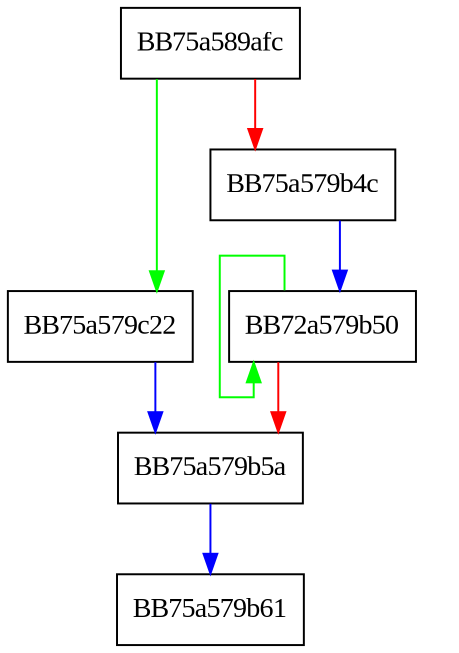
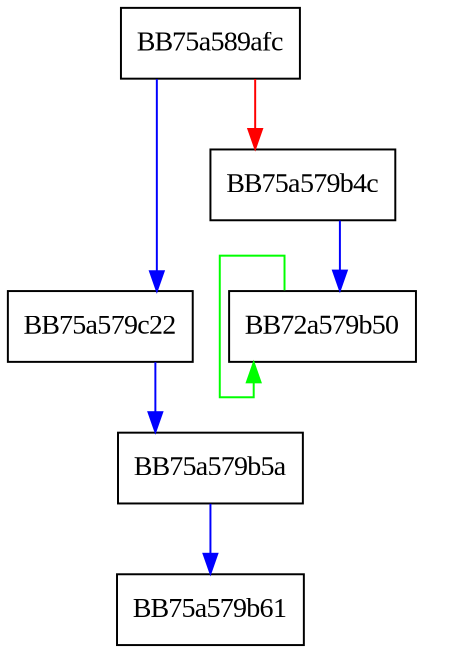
(157, 175) -> (157, 175)
(278, 387) -> none
